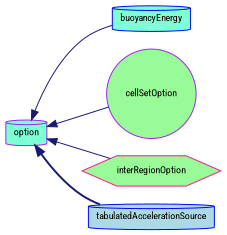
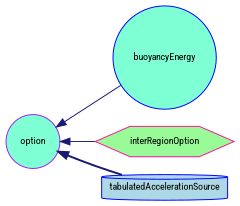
(151, 19) -> (165, 58)
(151, 94) -> none
(26, 133) -> (33, 142)
